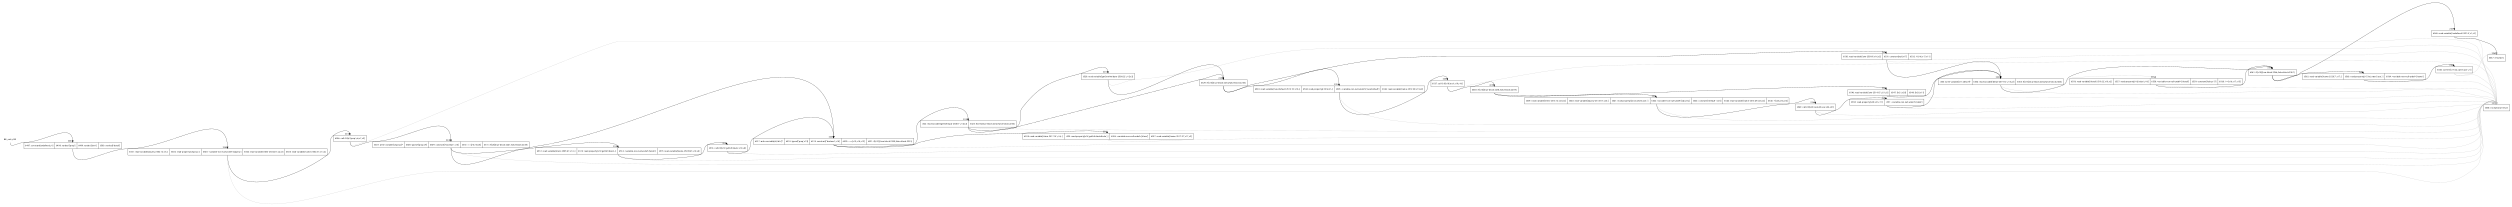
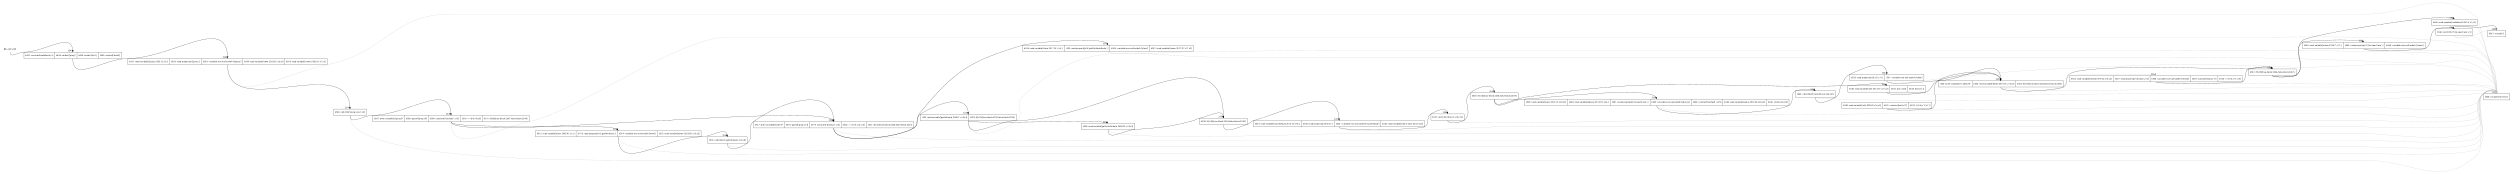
(1551, 57) -> none
